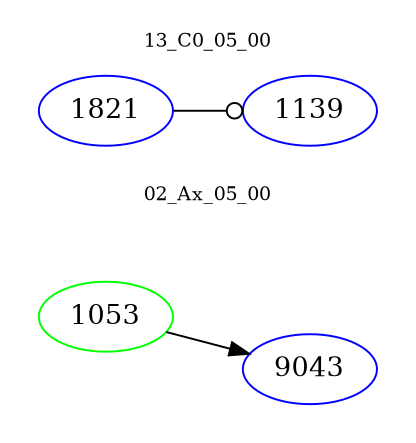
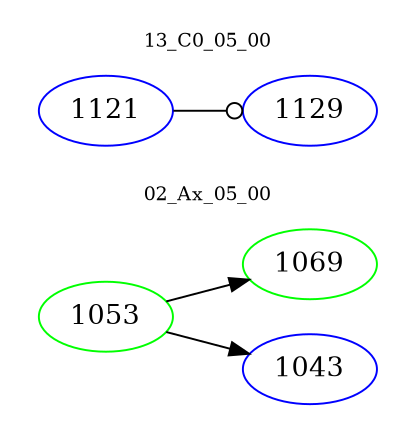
(106, 111) -> (106, 111)
(310, 111) -> (310, 111)
none -> (310, 264)
(310, 369) -> (310, 369)
